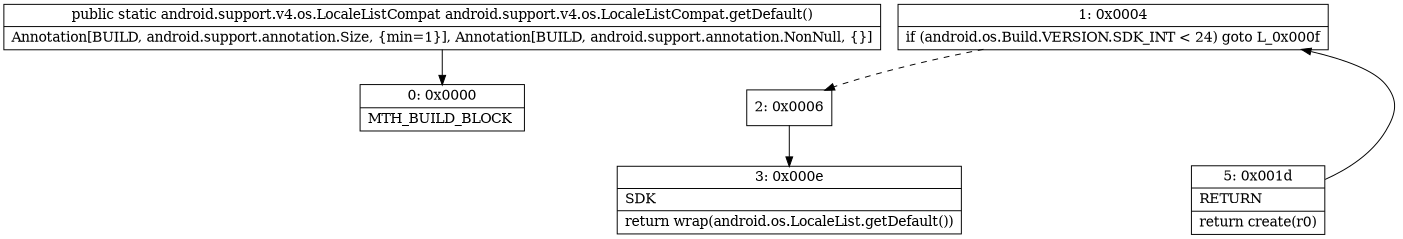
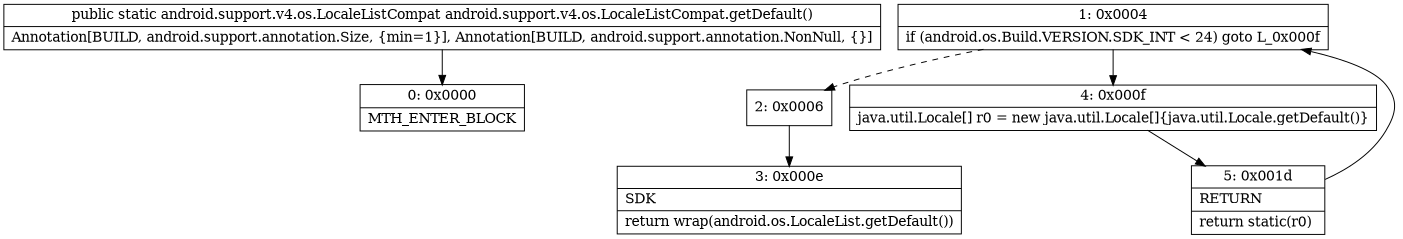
none -> (1113, 108)
(440, 119) -> (442, 119)
(1258, 222) -> (1256, 222)
